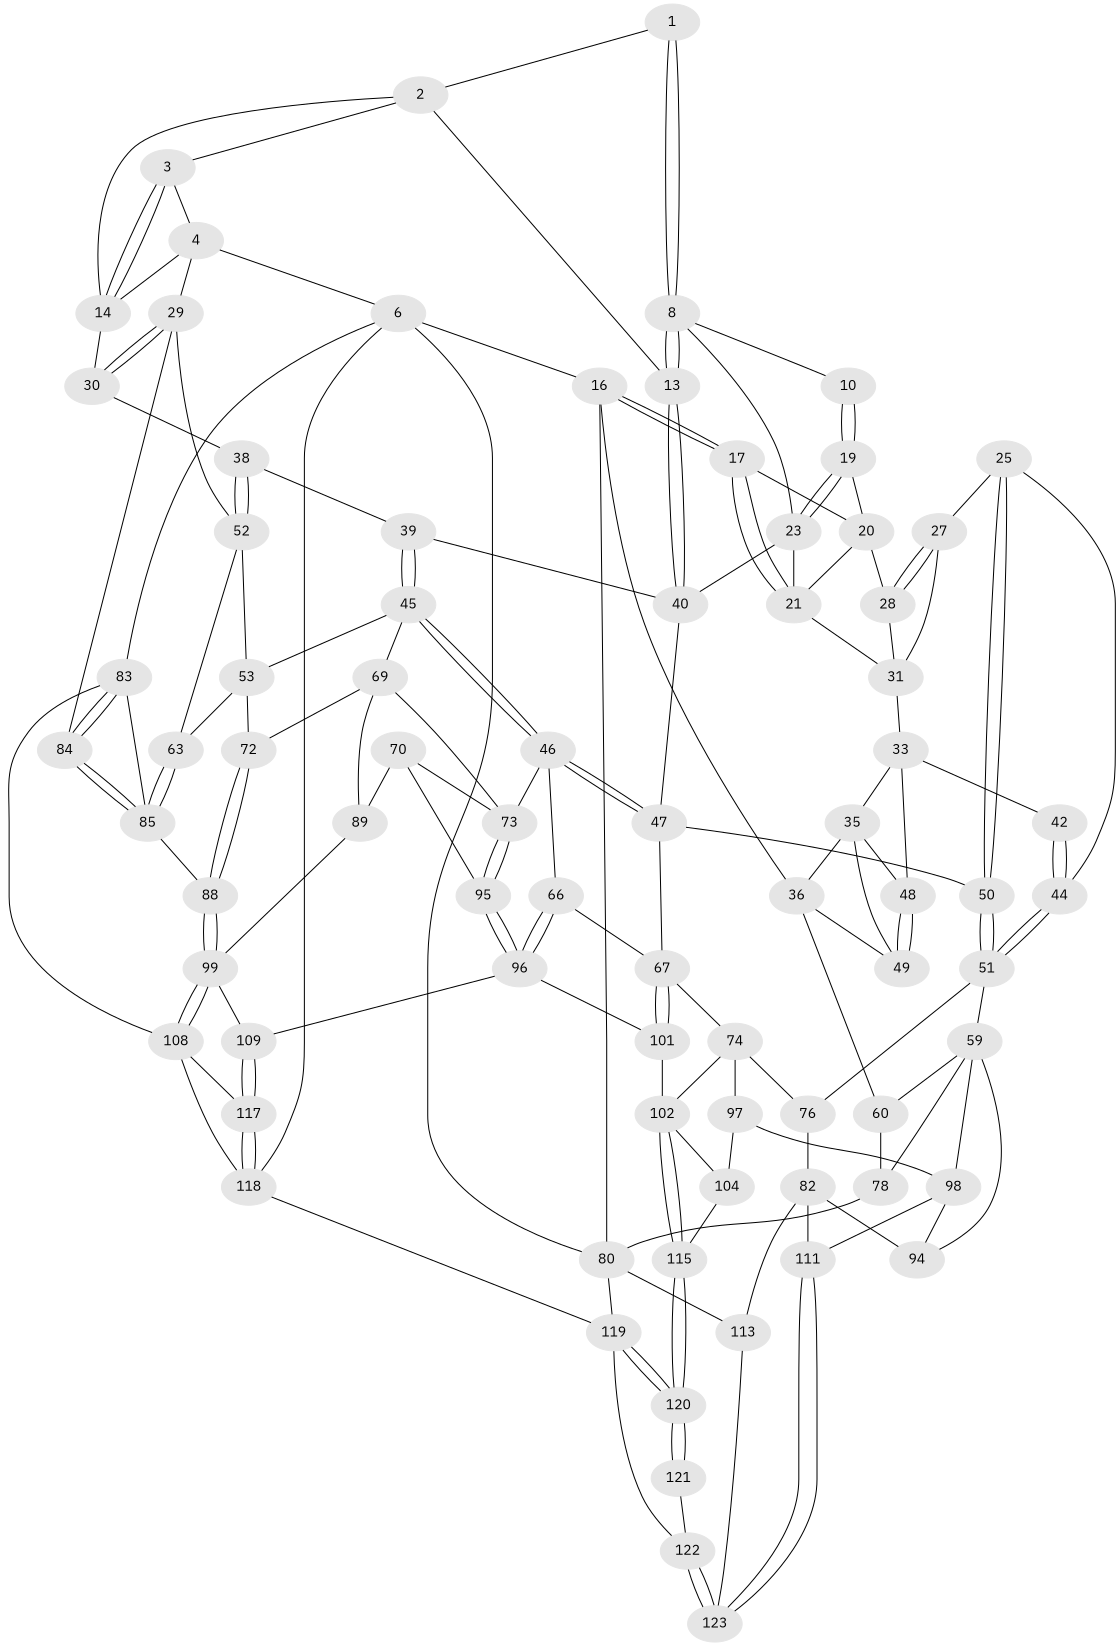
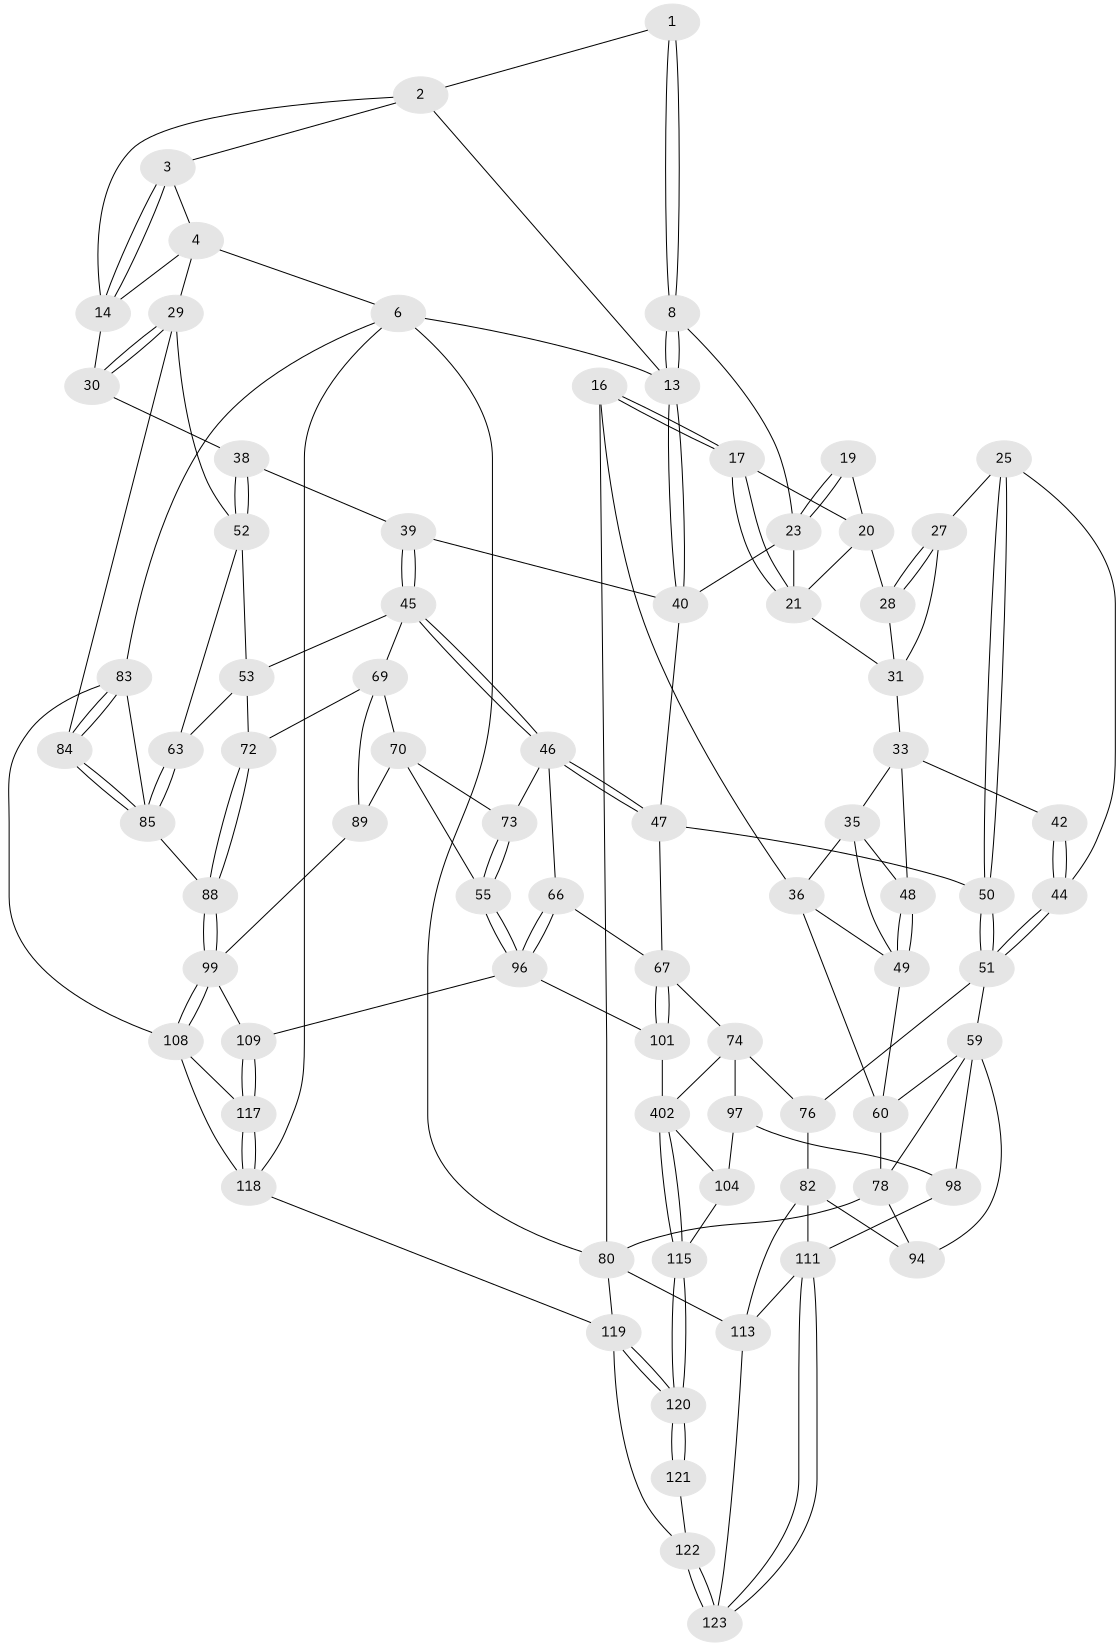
(499, 350) -> (540, 341)
(848, 386) -> none
(449, 748) -> (389, 714)
(483, 896) -> (483, 896)
none -> (892, 1036)
(662, 1114) -> (662, 1114)
(935, 1223) -> (899, 1223)
none -> (776, 1296)
